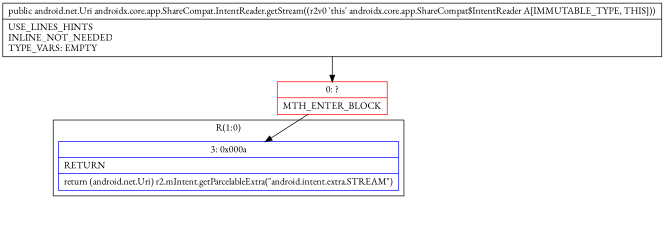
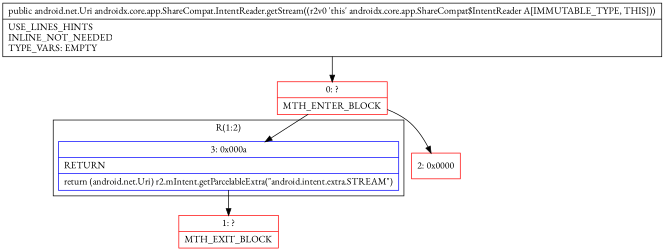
(229, 128) -> (229, 128)
none -> (436, 166)
none -> (229, 232)
